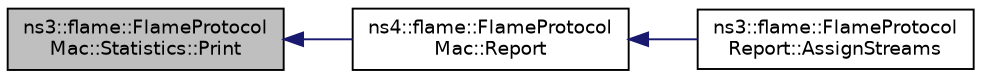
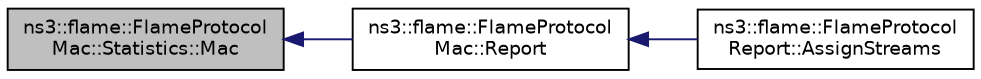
(146, 39) -> (146, 39)
(491, 39) -> (491, 39)
